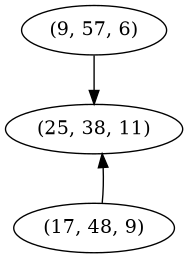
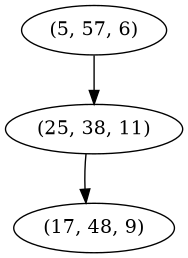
(94, 30) -> (94, 30)
(103, 185) -> (85, 171)
